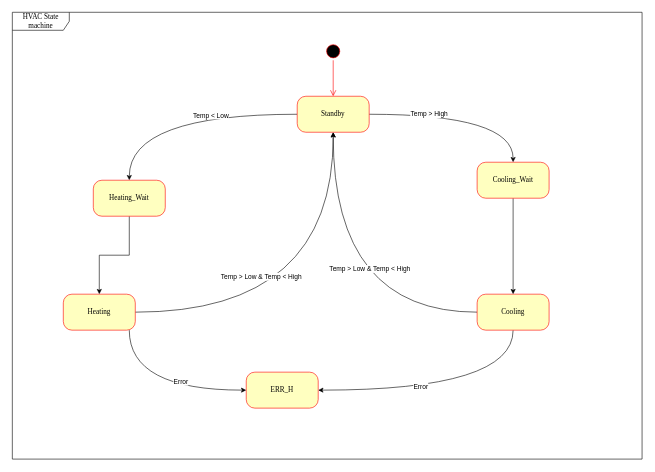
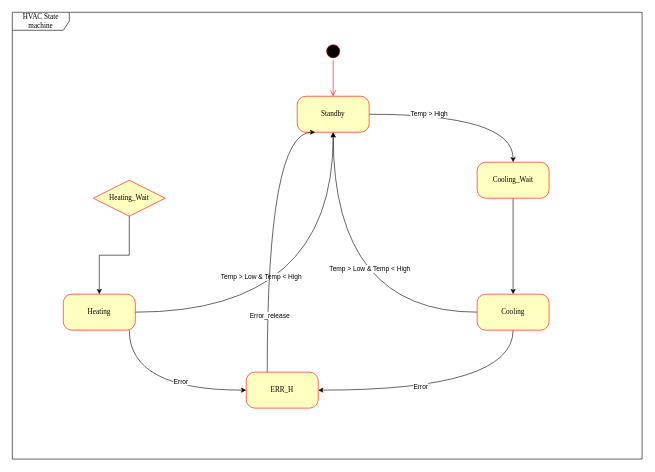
(174, 129) -> none
none -> (278, 192)
(129, 198) -> (129, 198)
